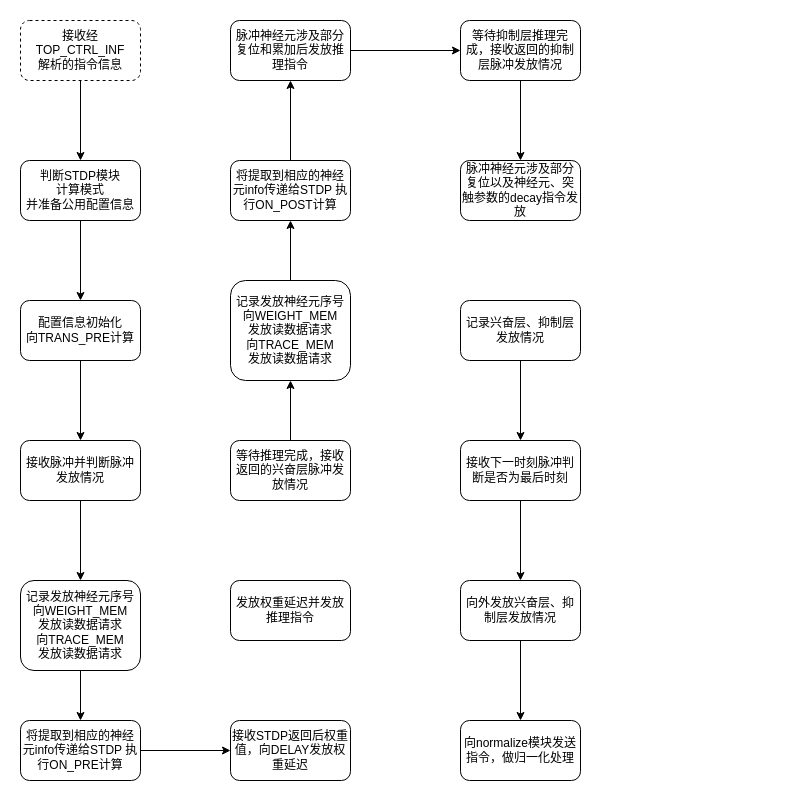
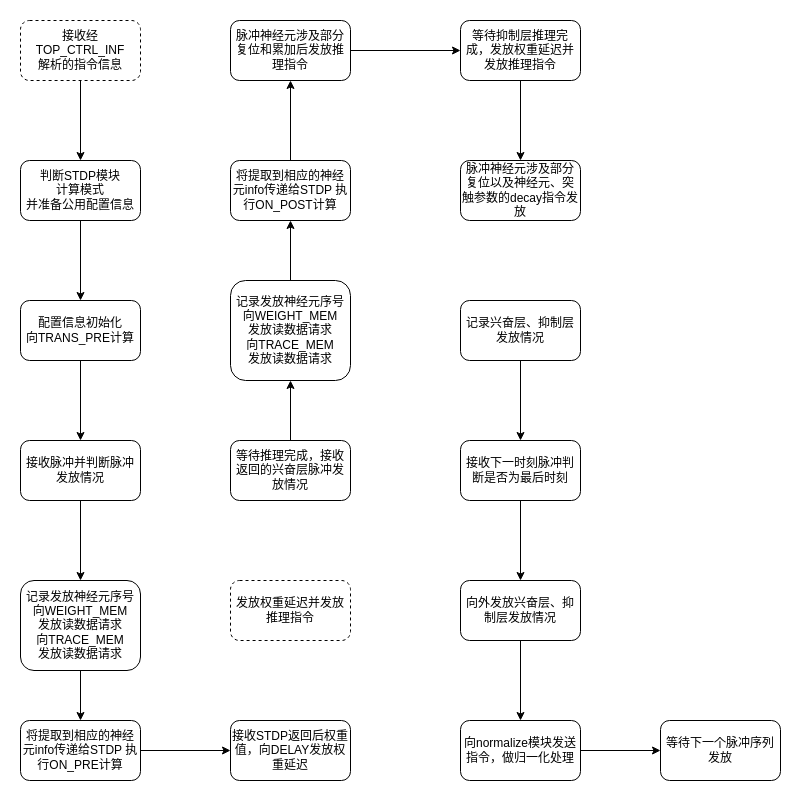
(521, 51) -> (521, 51)
(291, 611) -> (291, 611)
none -> (617, 751)
none -> (721, 751)
